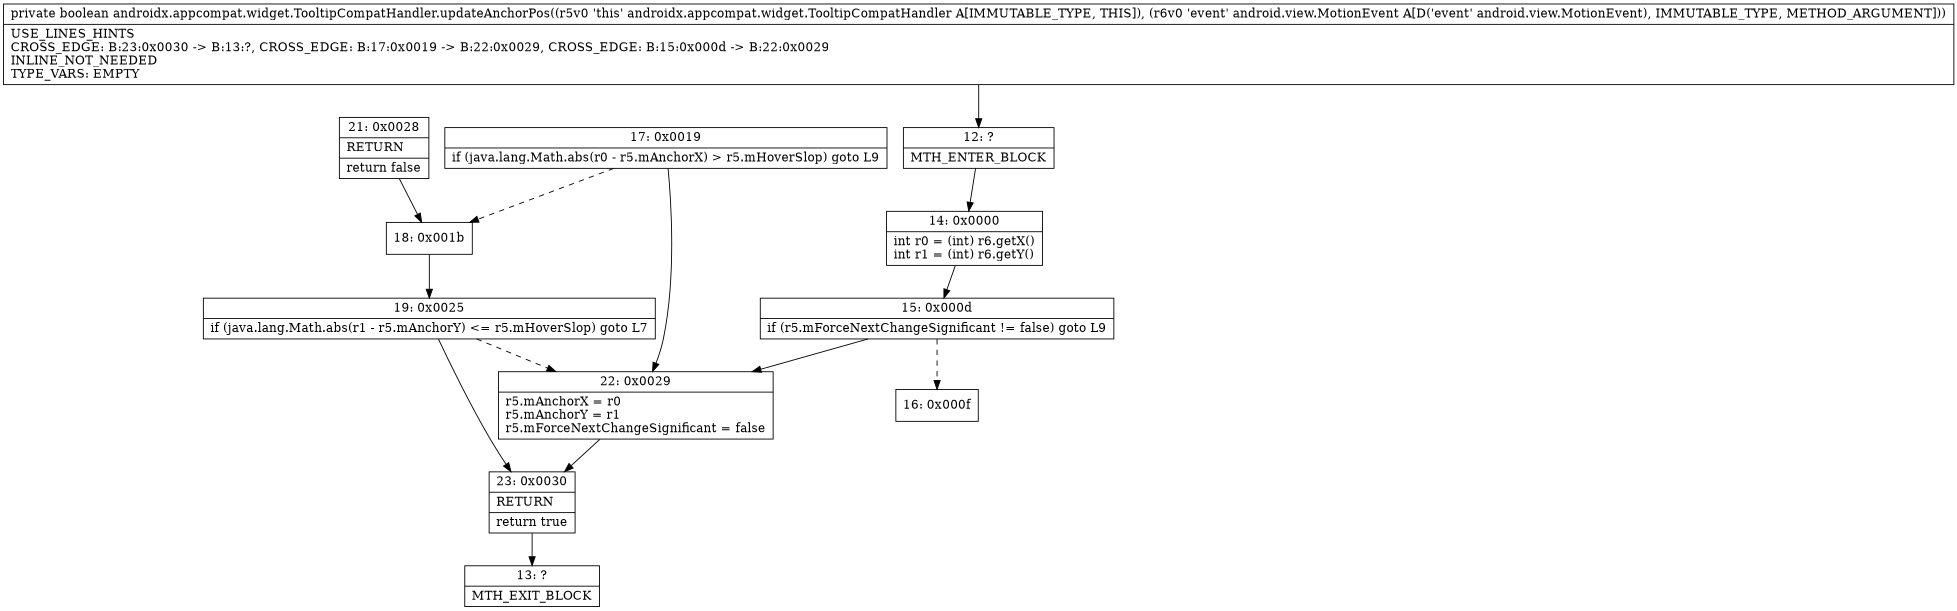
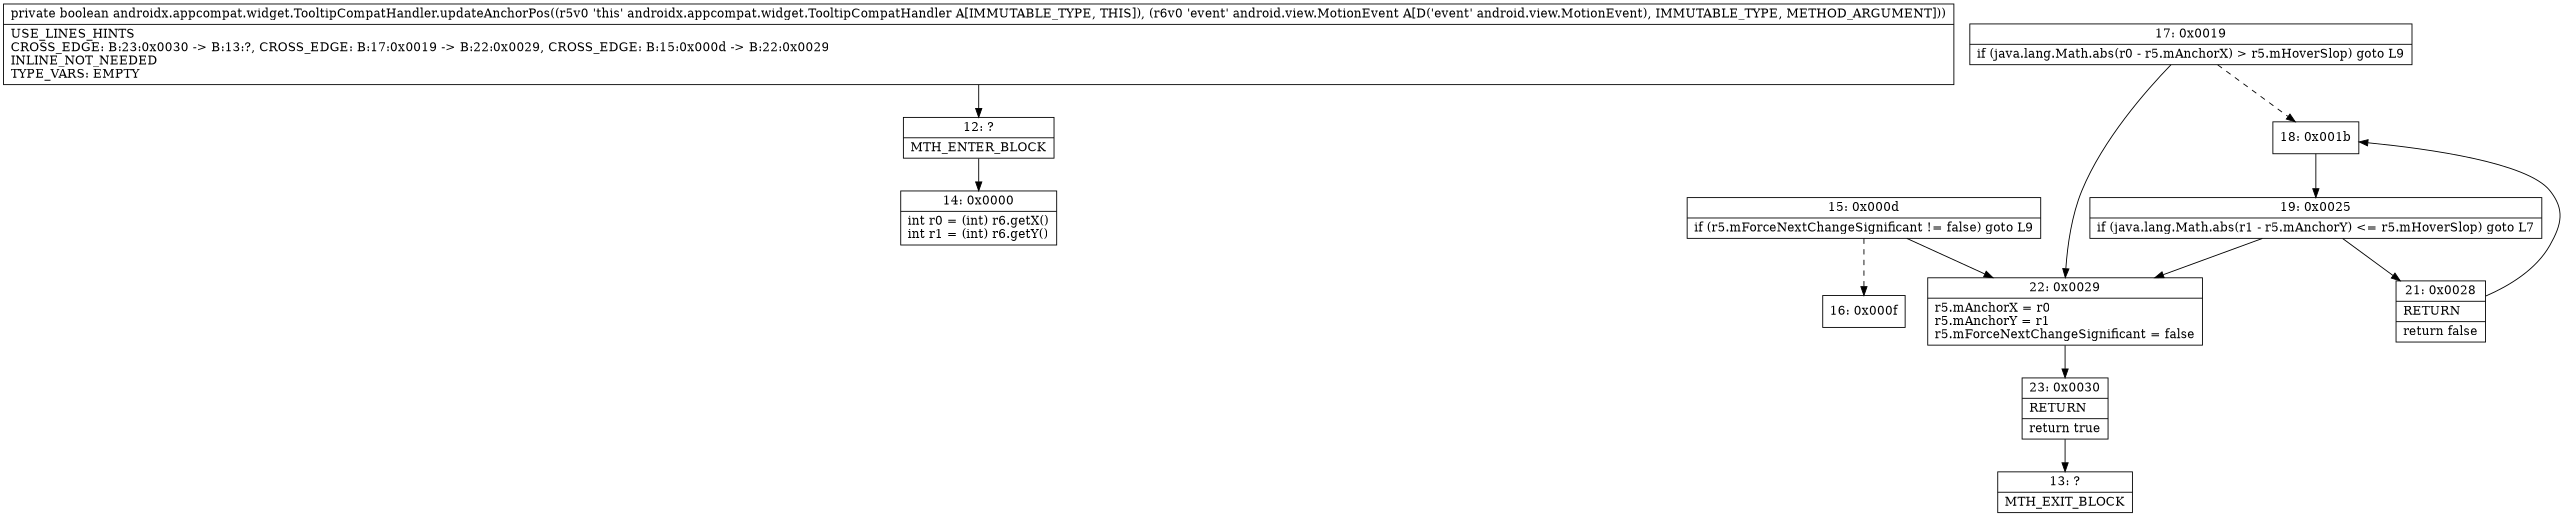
(951, 278) -> none
(512, 354) -> (2213, 257)
(470, 403) -> (2368, 257)
